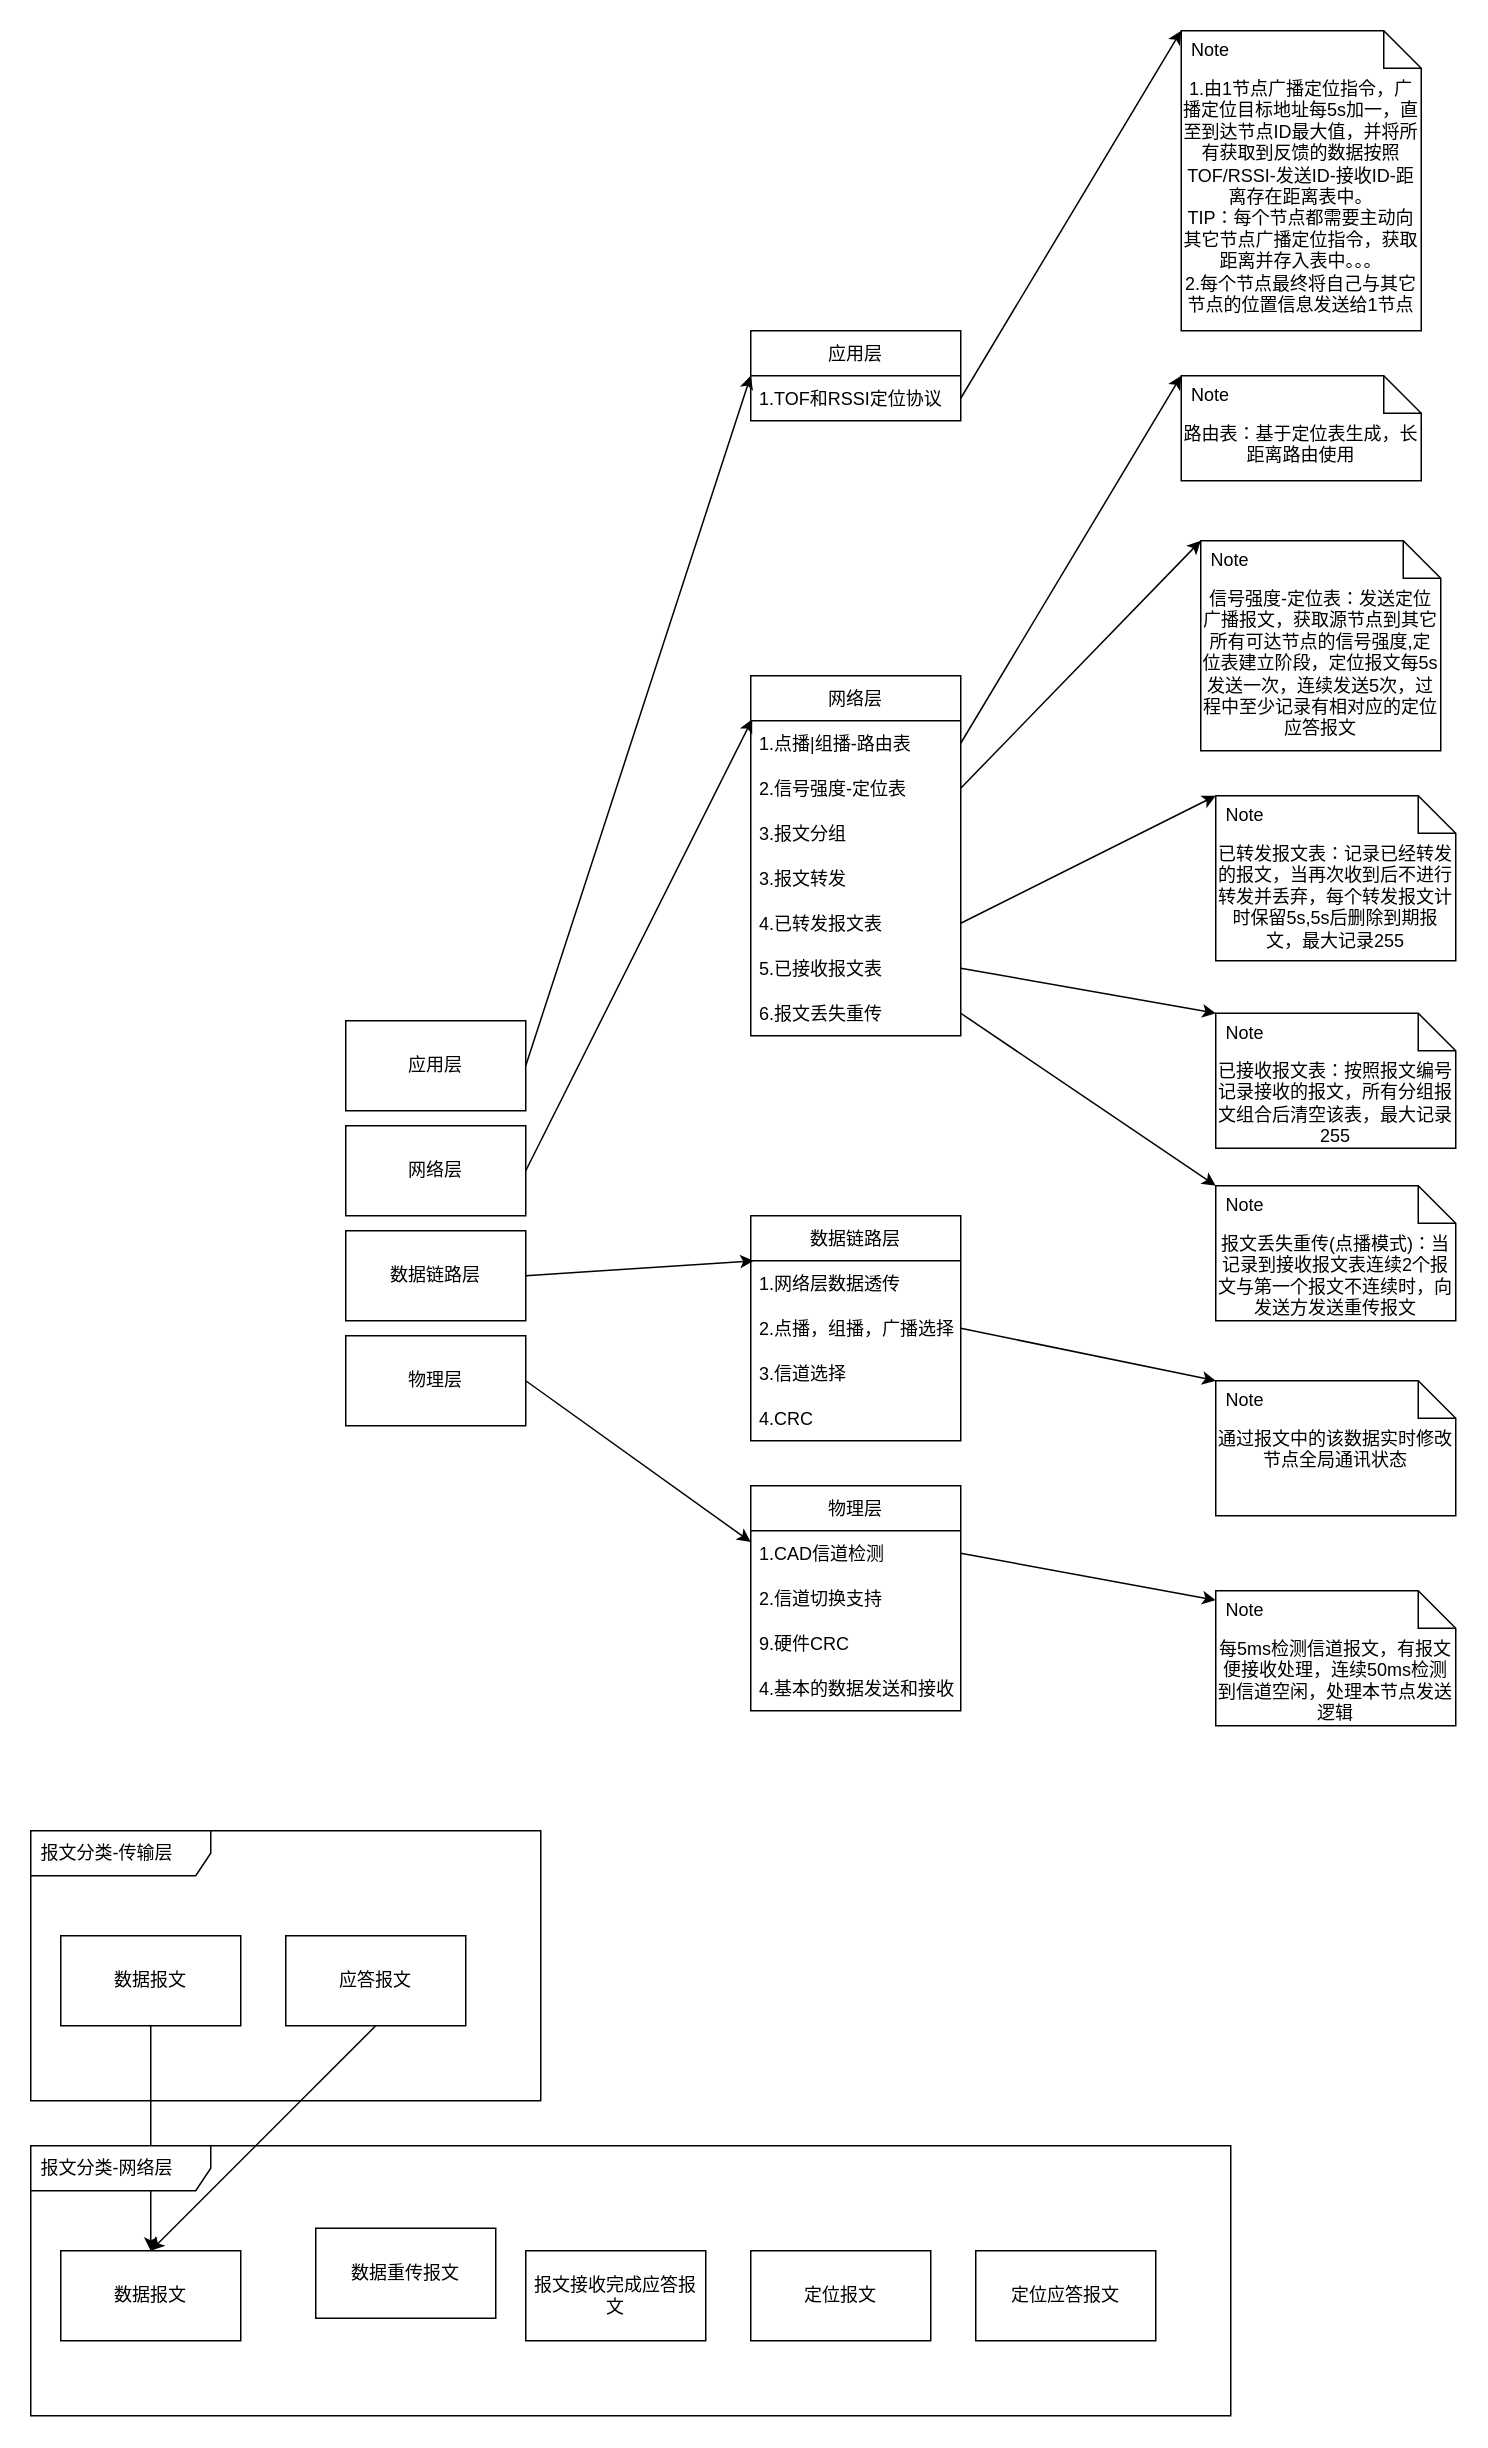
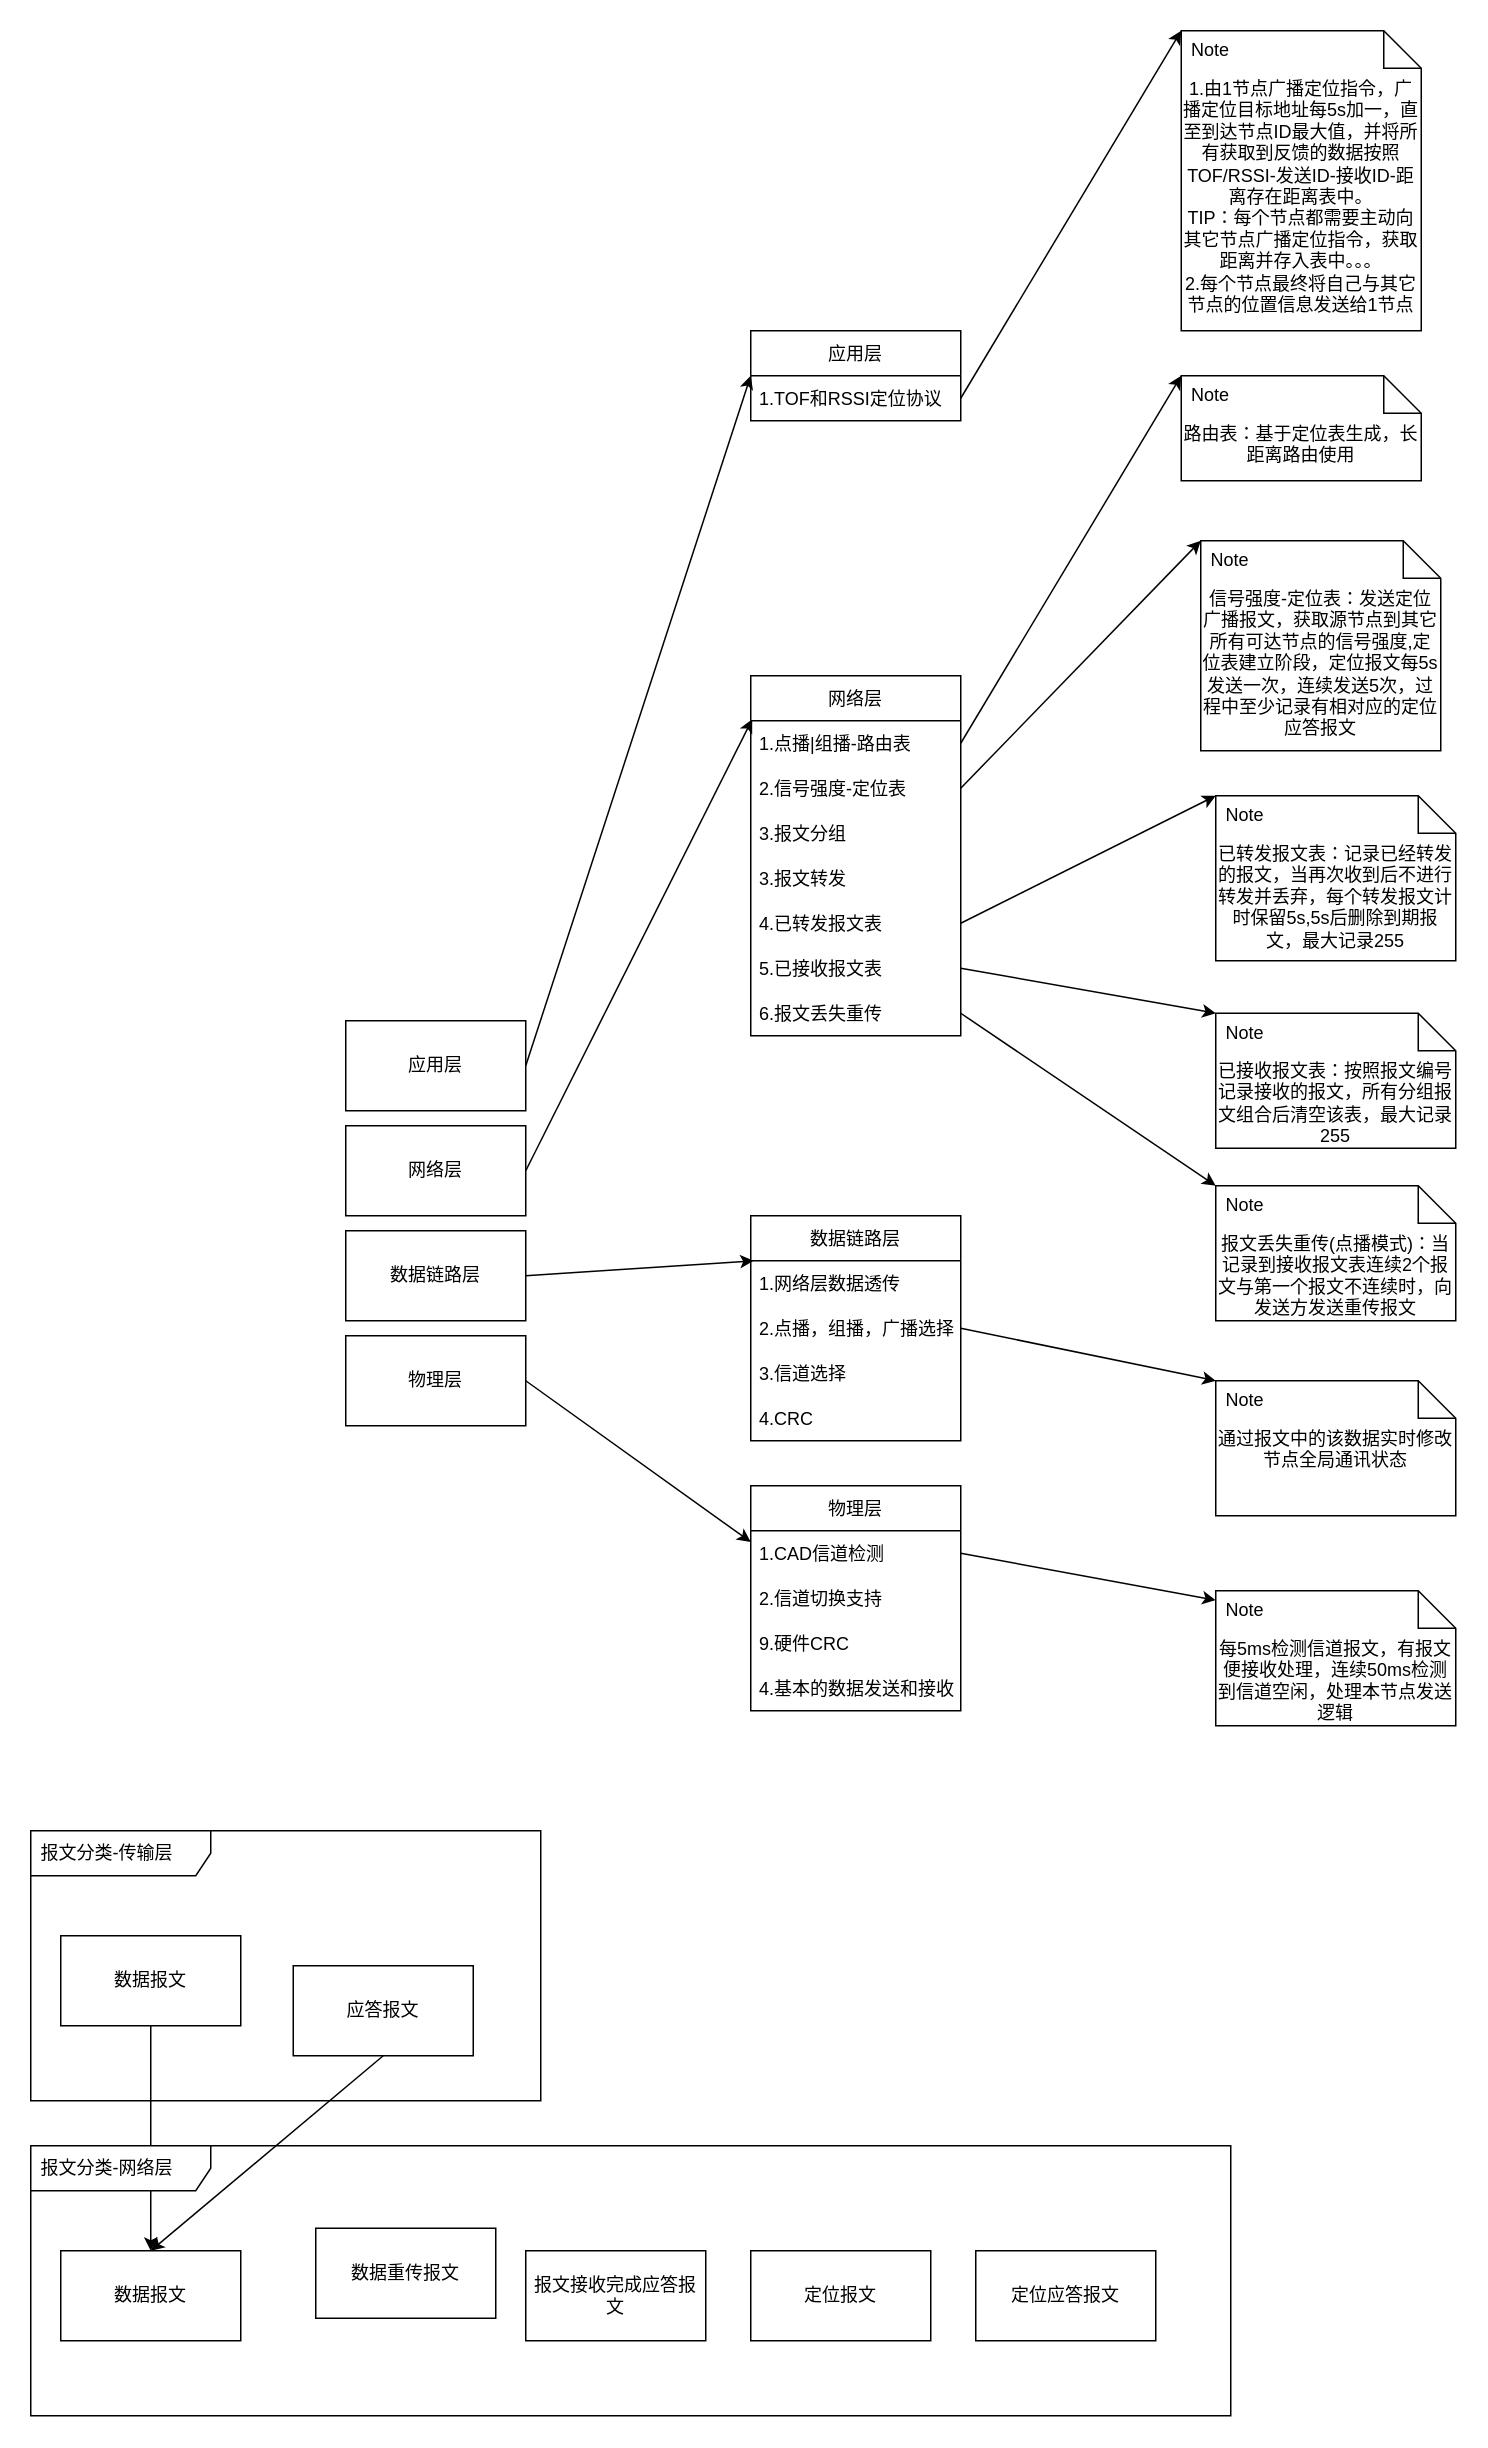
(376, 1981) -> (383, 2011)
